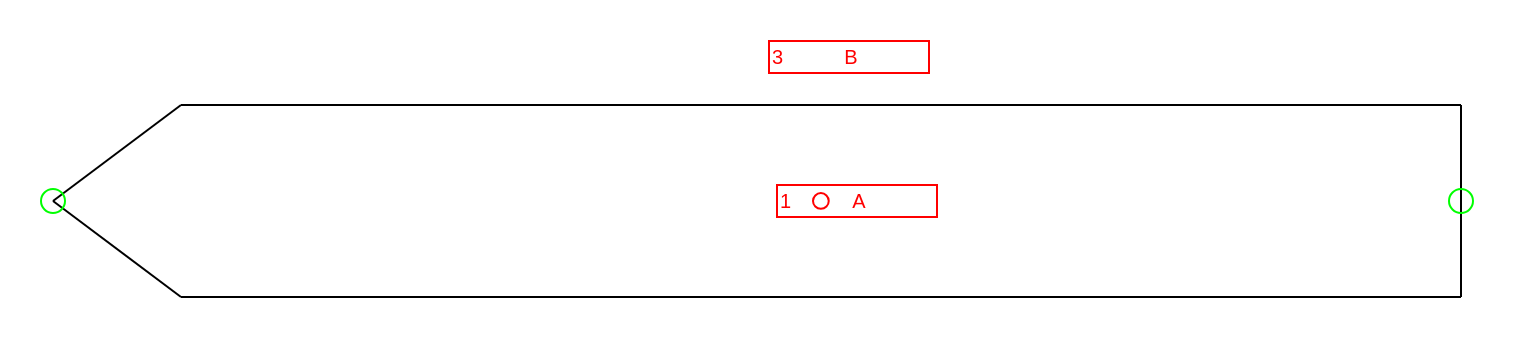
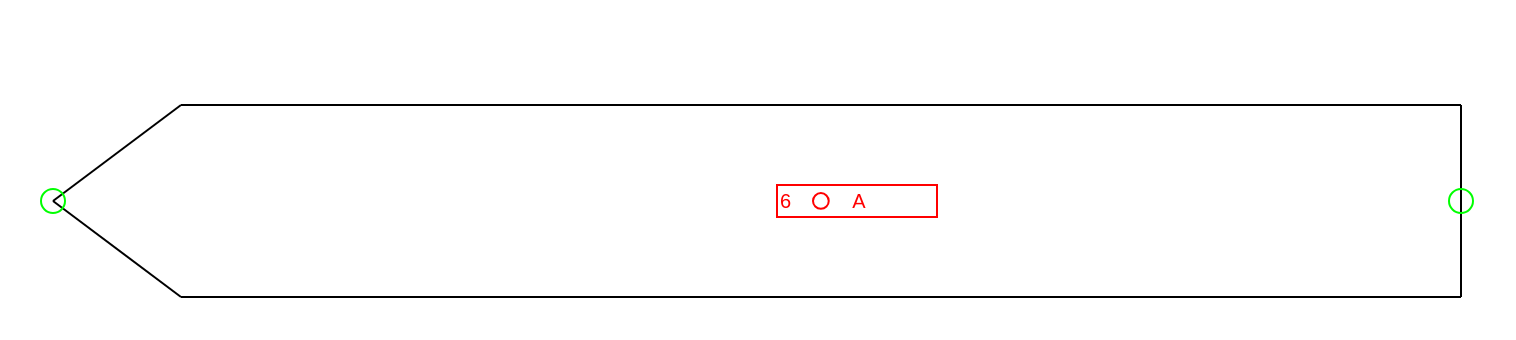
(849, 57) -> none
(841, 201) -> (841, 201)
